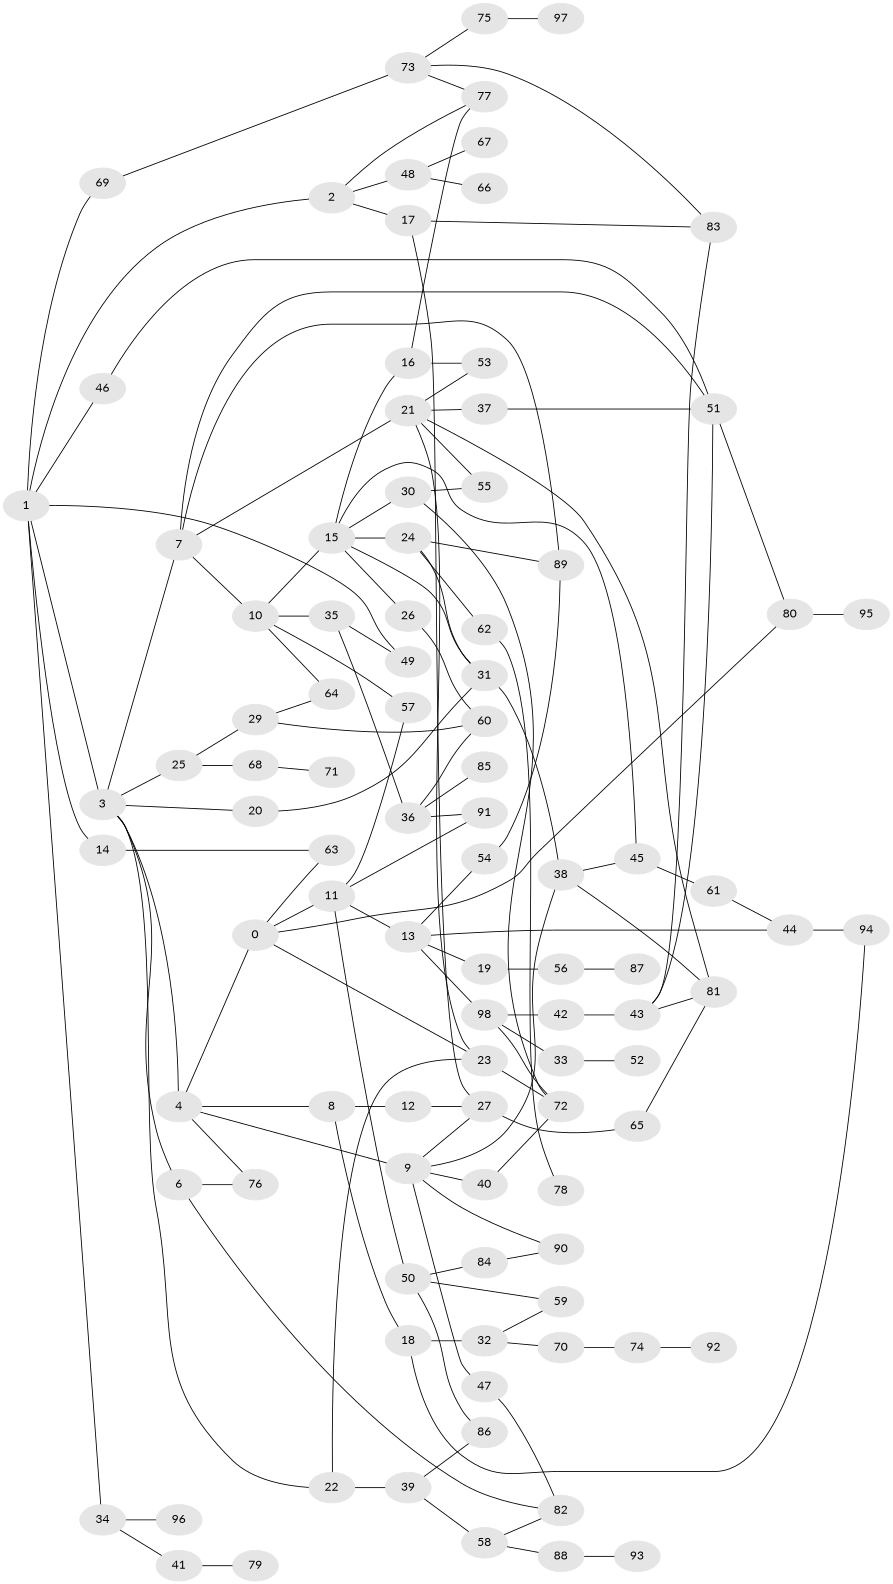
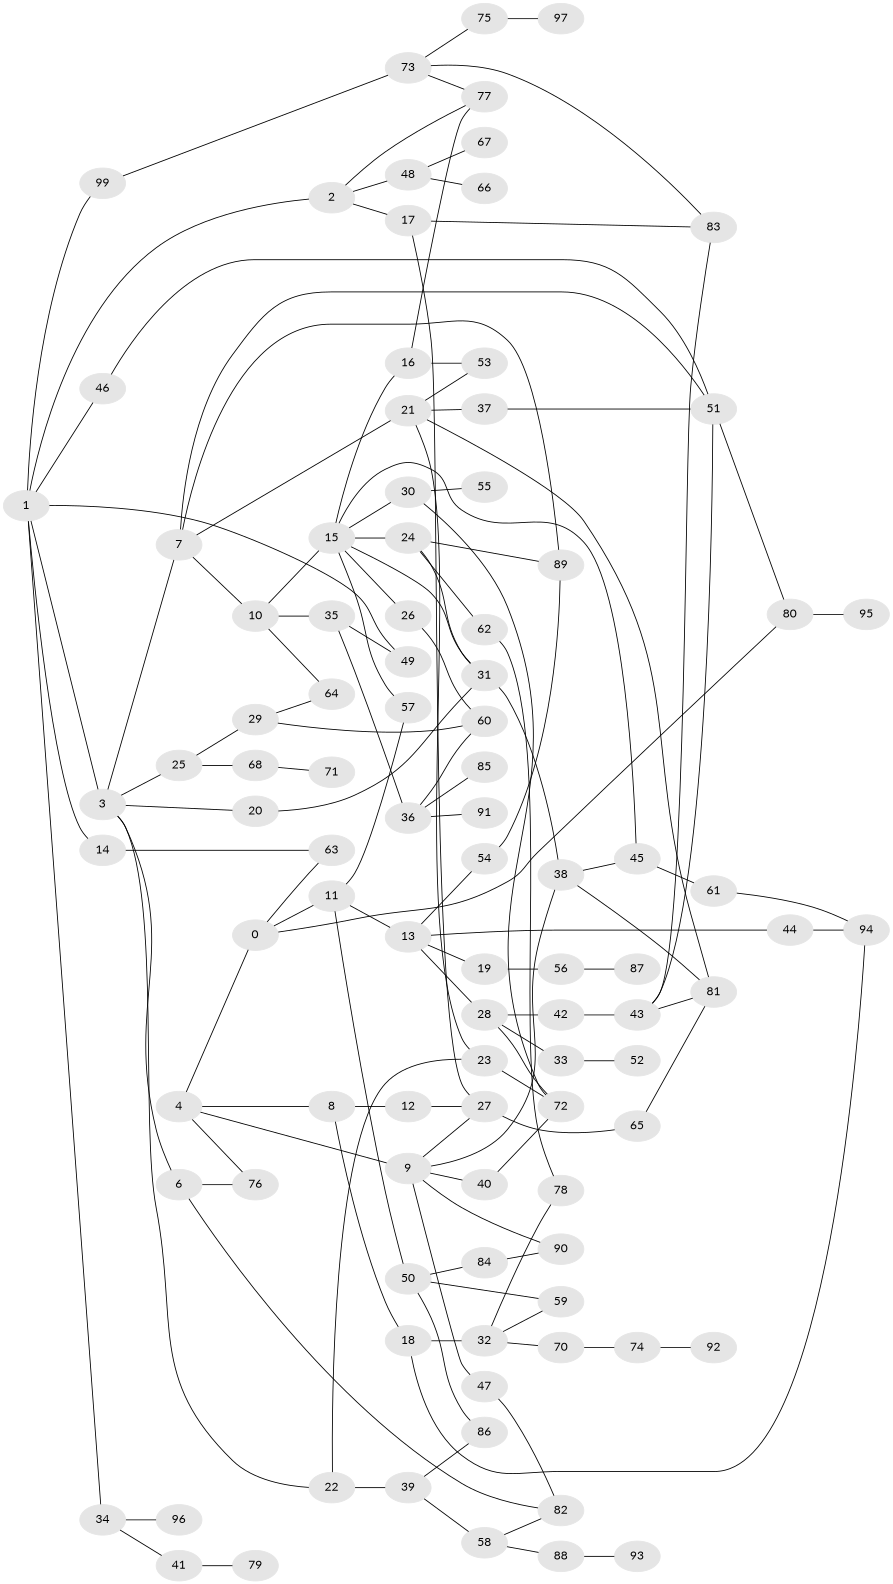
(103, 183) -> (103, 183)
(446, 449) -> none
(334, 659) -> (364, 626)
(408, 855) -> none
(752, 911) -> (794, 902)
(165, 949) -> none
(370, 998) -> none
(485, 1015) -> (485, 1015)
none -> (519, 1264)
